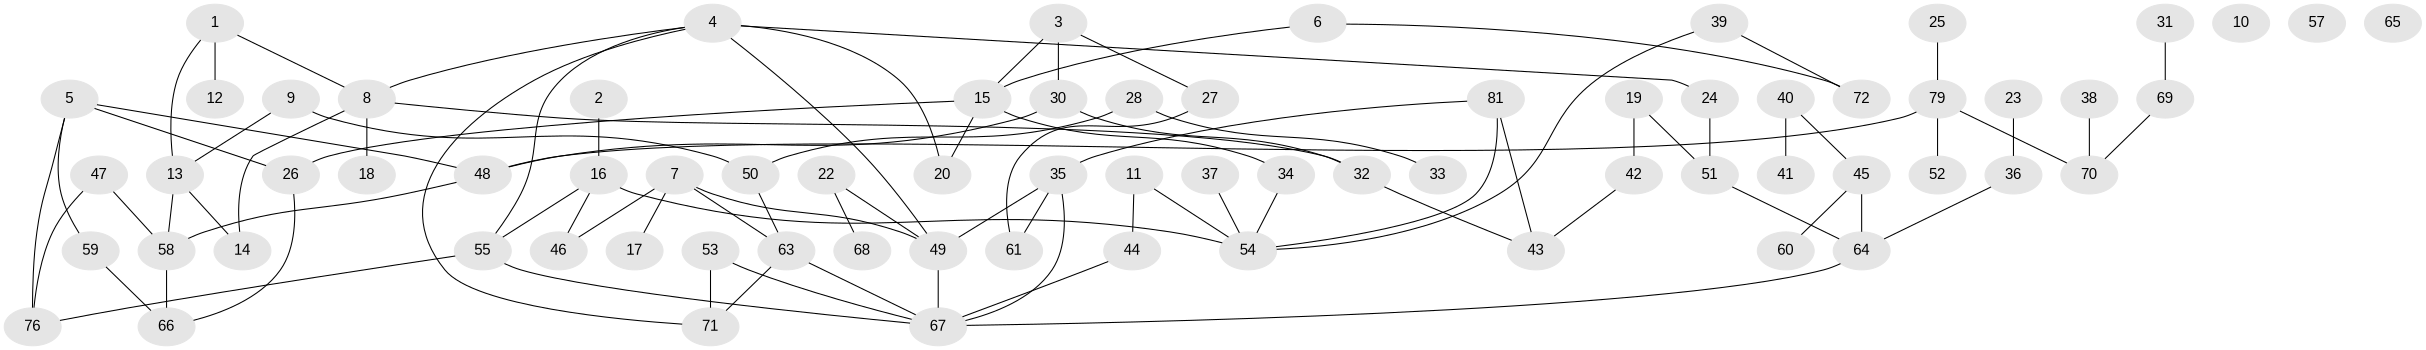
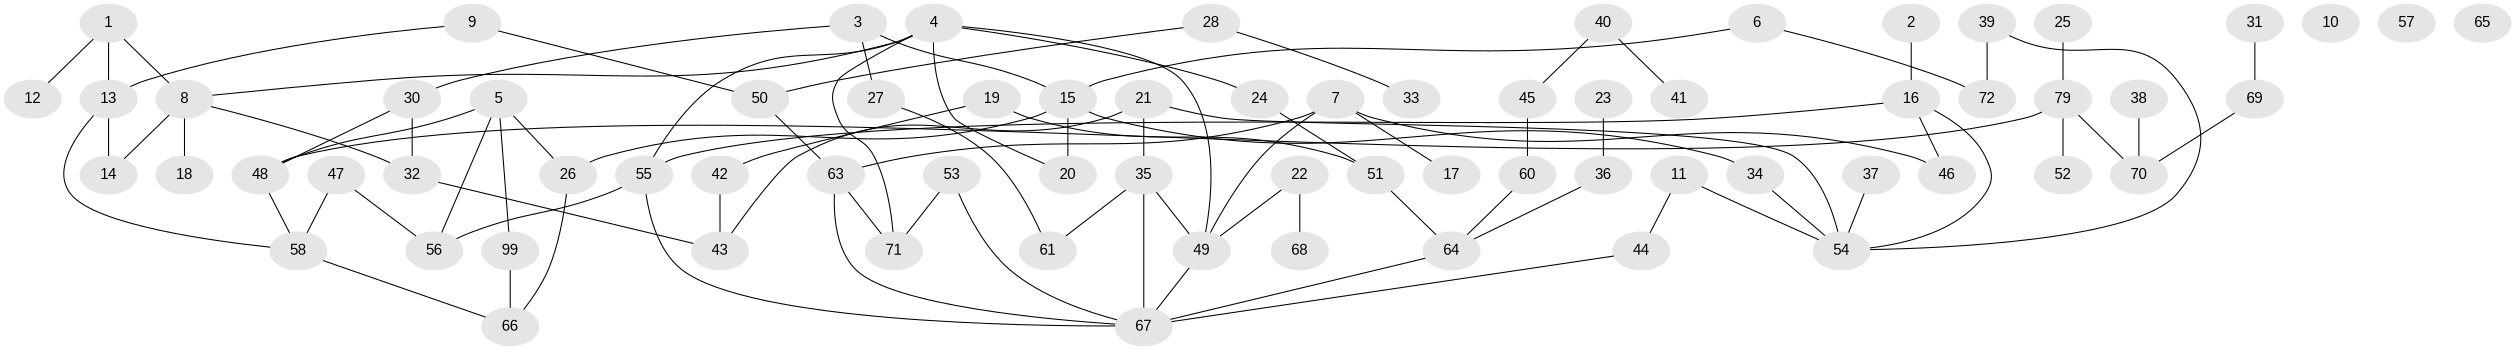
(1496, 99) -> (1144, 99)
(1862, 213) -> (1490, 213)
(91, 251) -> (510, 251)
(33, 327) -> (434, 251)
